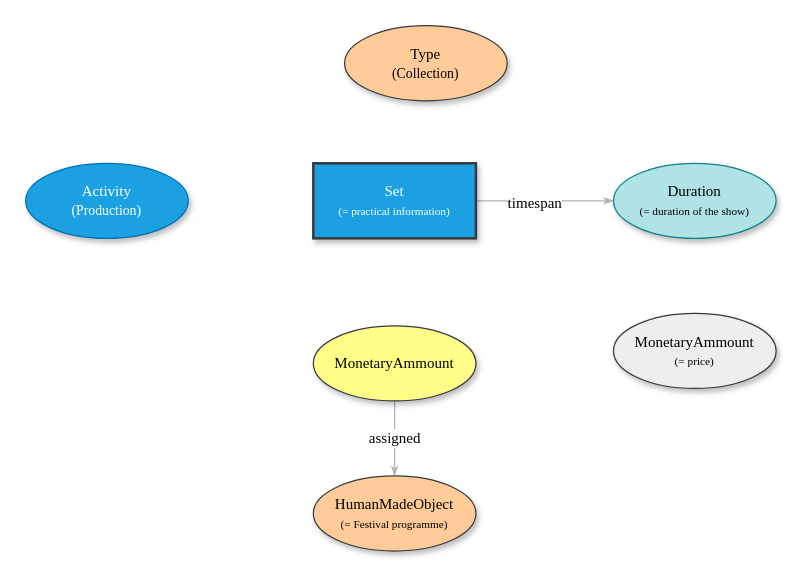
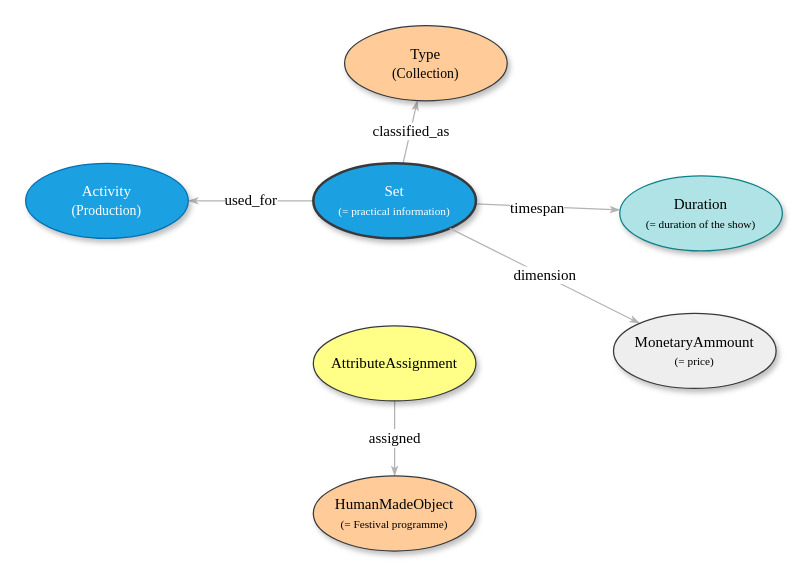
none -> (410, 130)
none -> (251, 201)
(394, 201) -> (394, 201)
(694, 201) -> (701, 213)
none -> (462, 234)
(394, 363) -> (394, 363)
